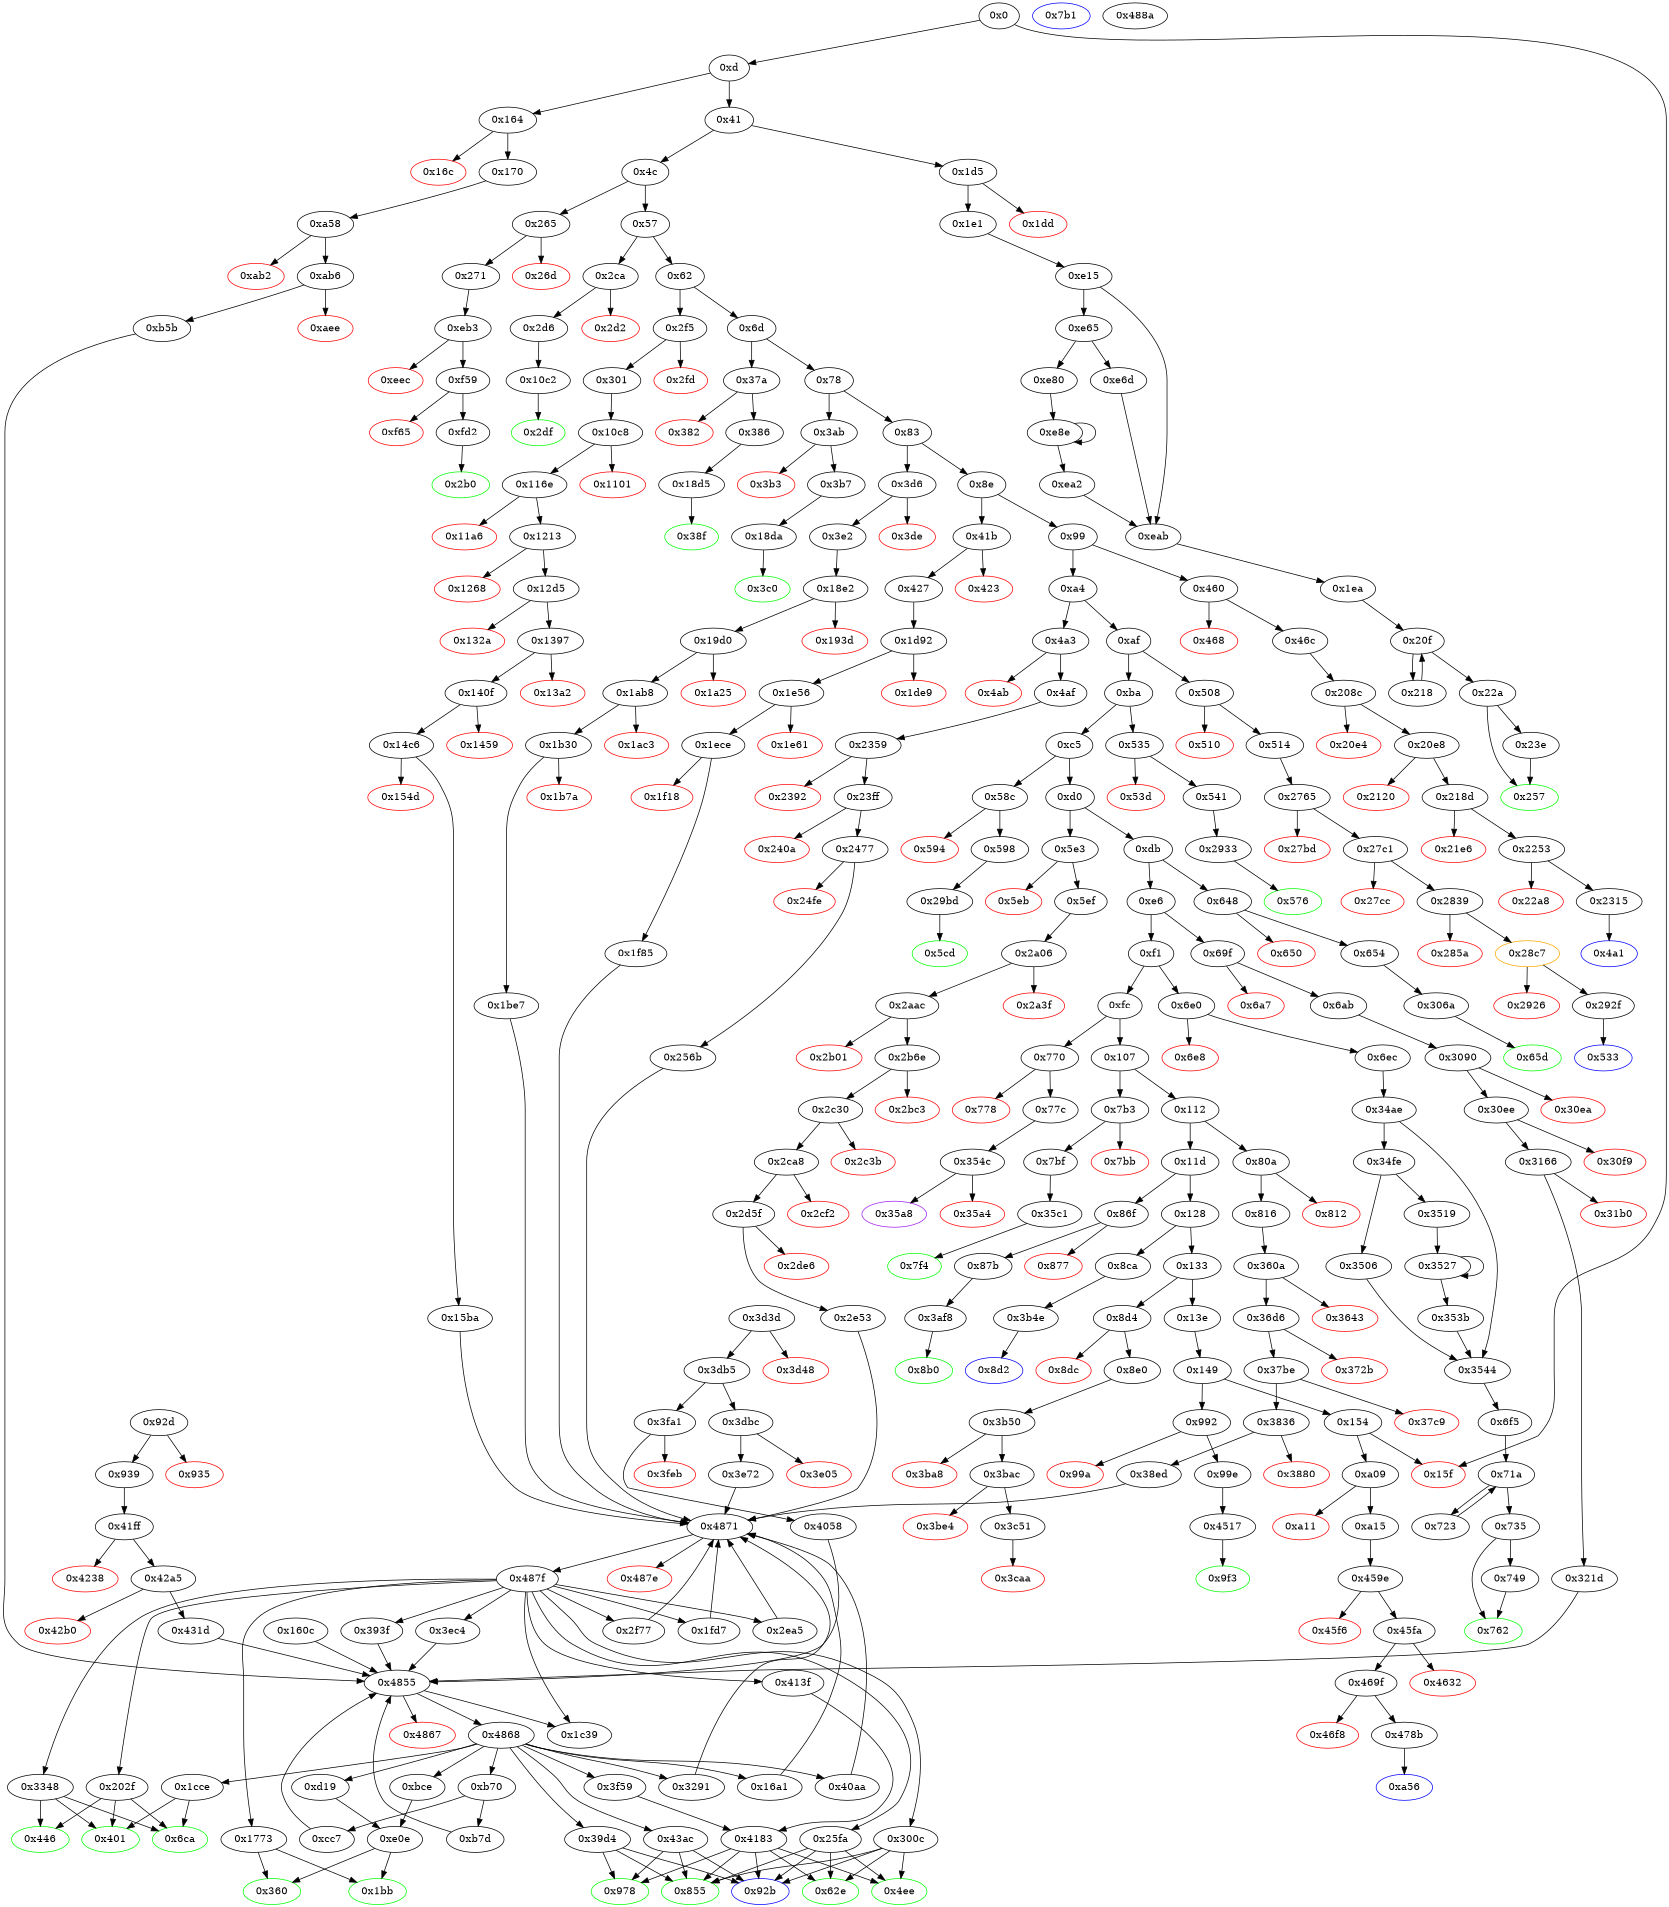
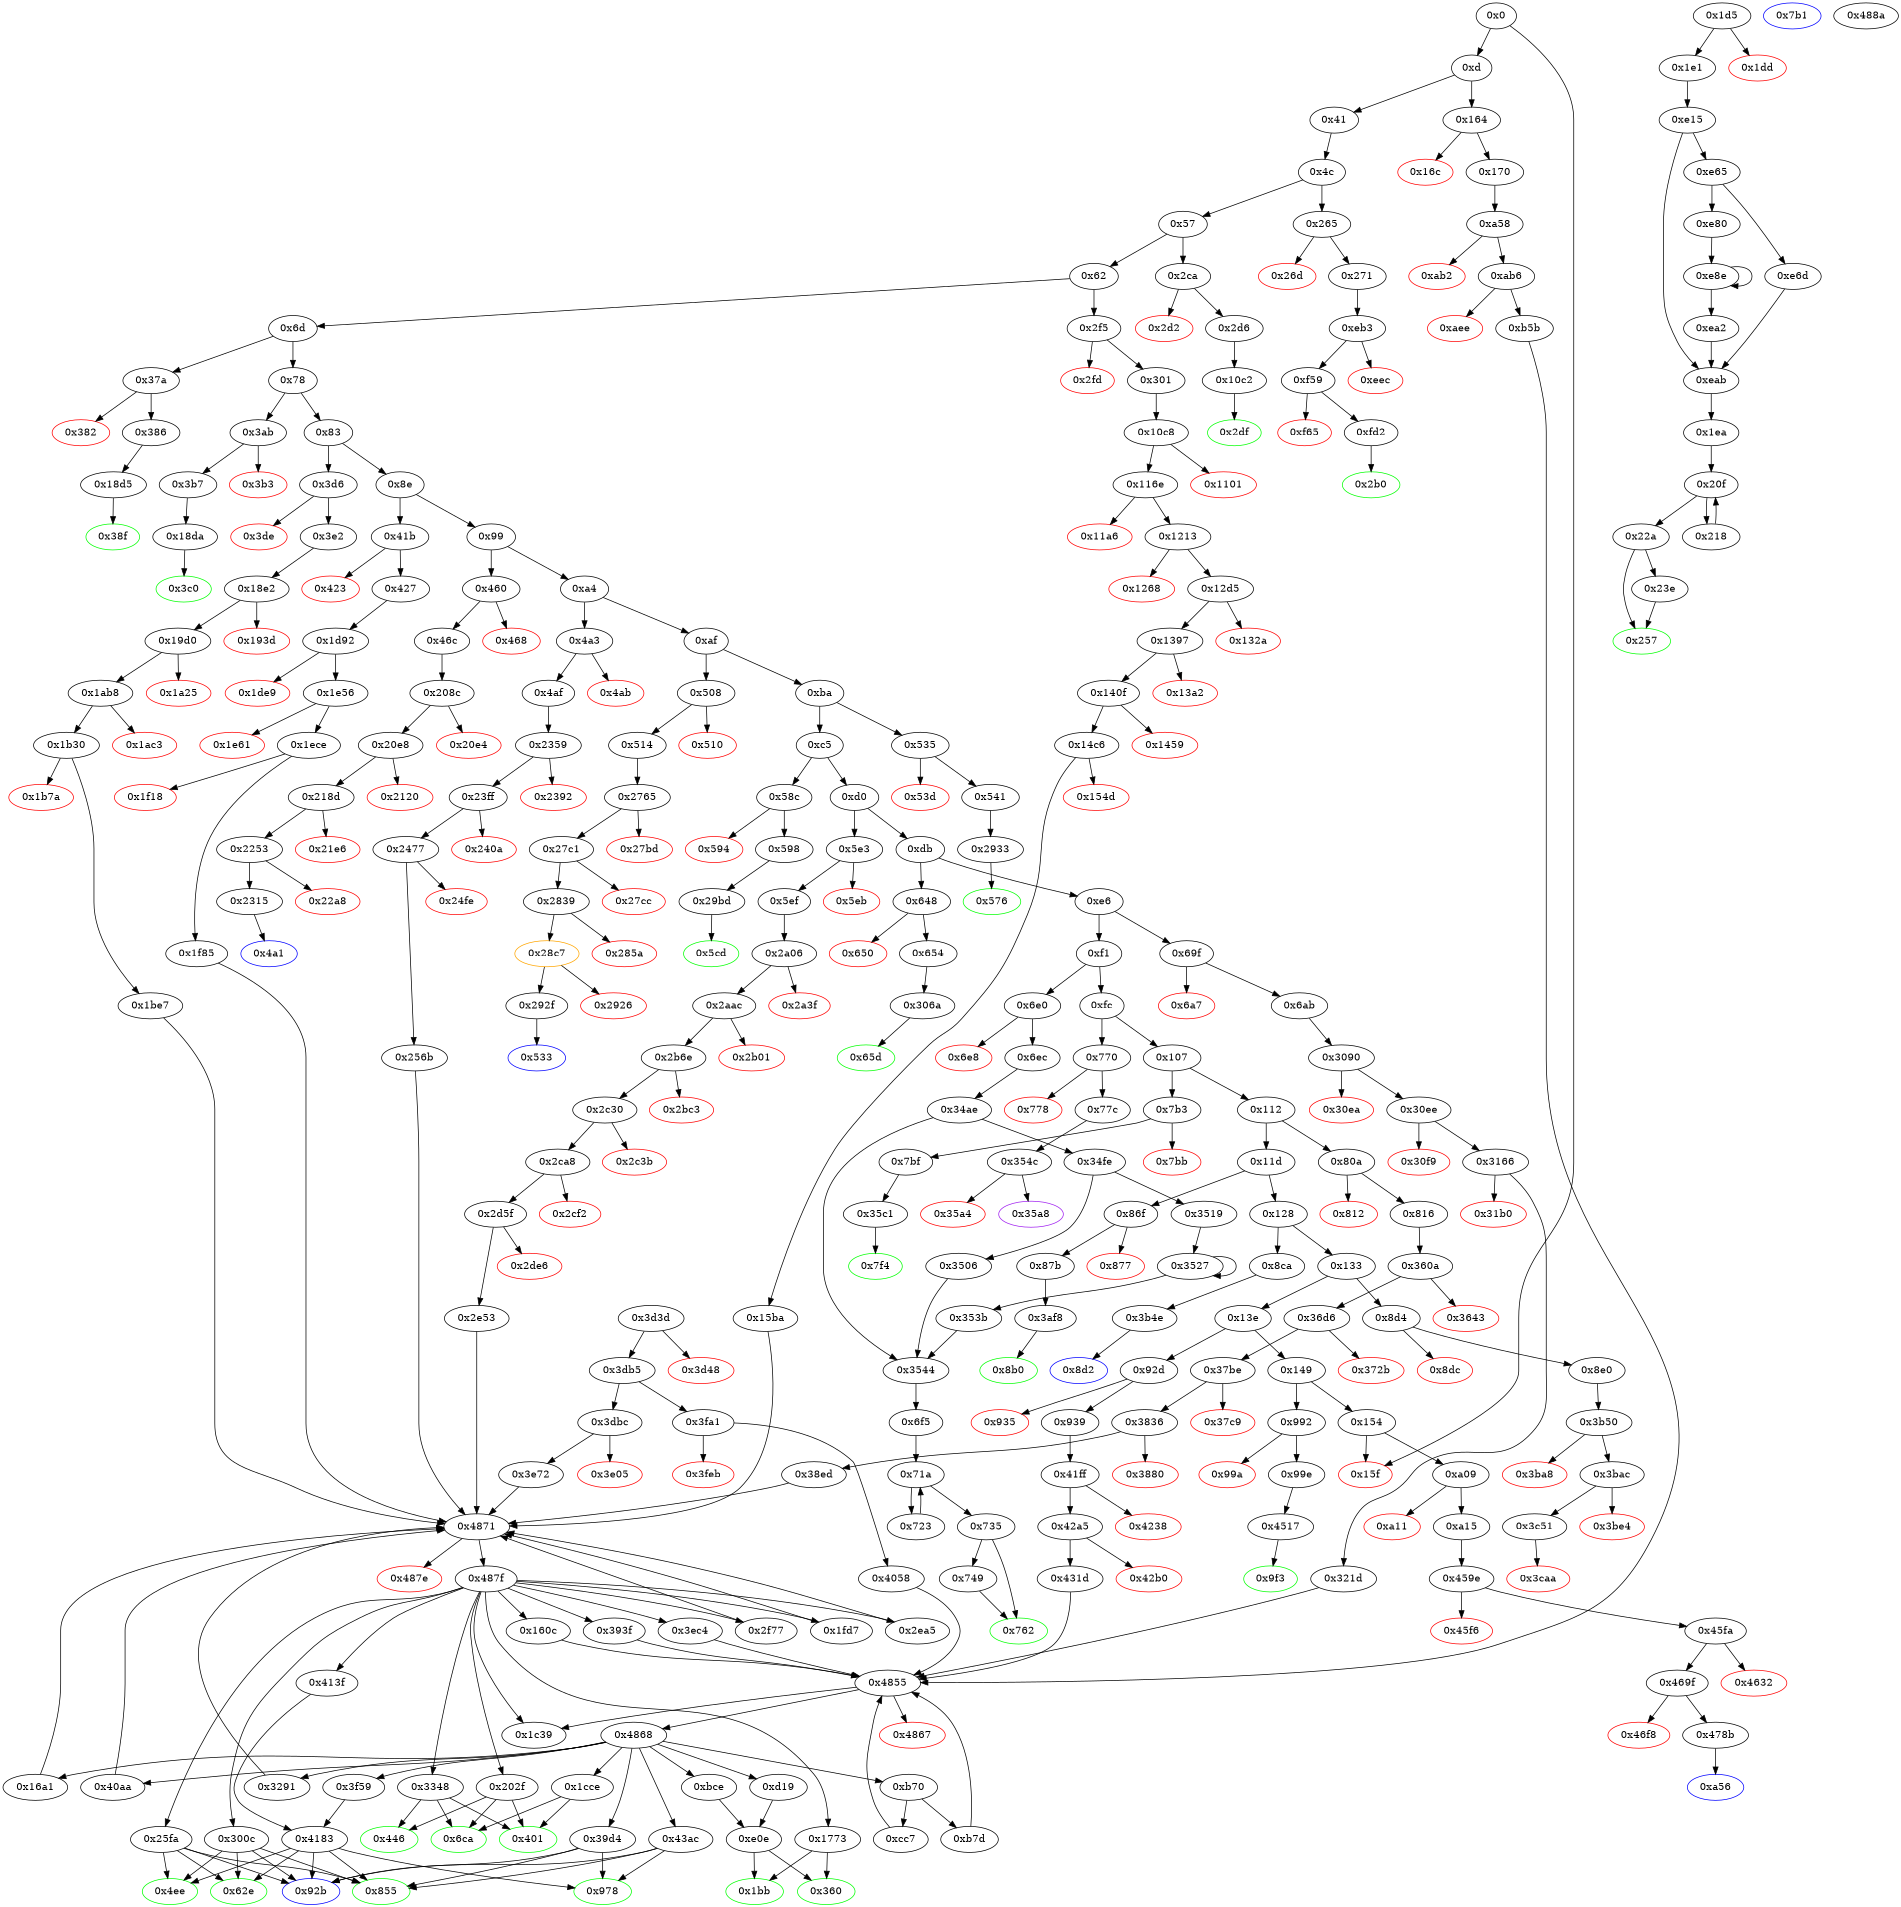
(843, 145) -> none
none -> (1199, 1343)
none -> (510, 1602)
